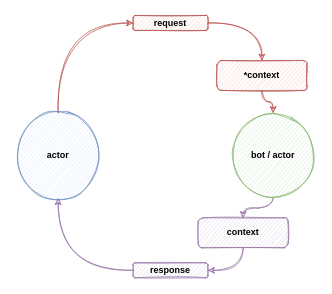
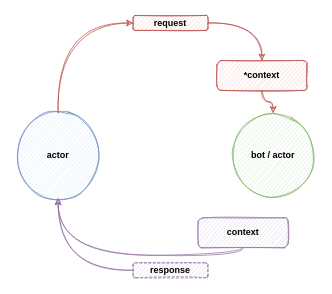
(260, 208) -> none
(232, 267) -> (142, 255)
(171, 270) -> (171, 270)
